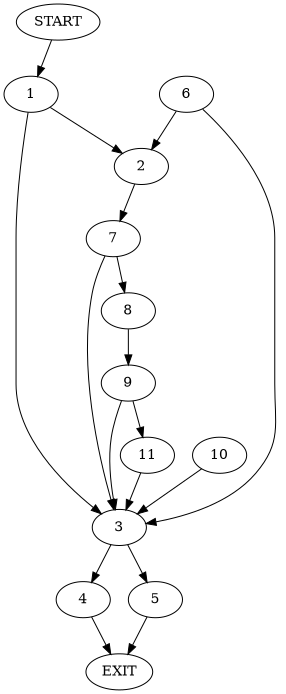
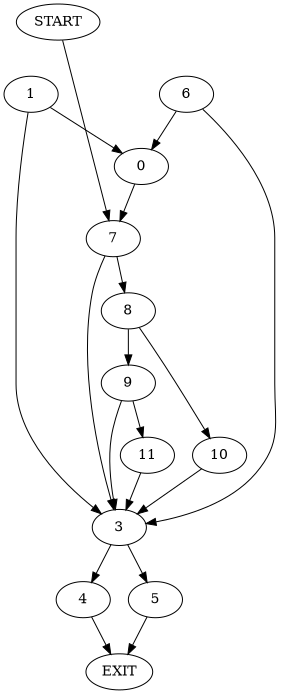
(46, 53) -> (83, 121)
(141, 166) -> (141, 166)
none -> (173, 378)
